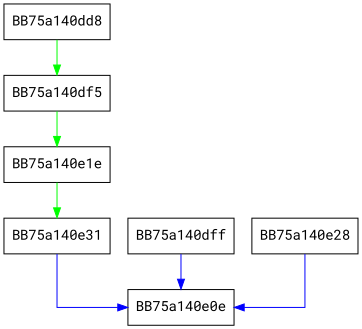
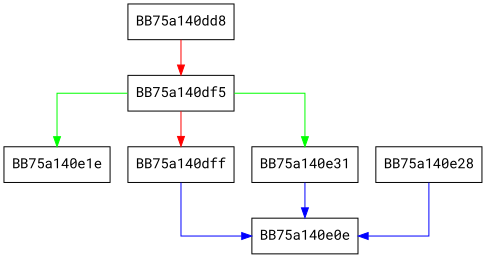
(57, 52) -> (181, 52)
none -> (181, 124)
(57, 195) -> (291, 93)
